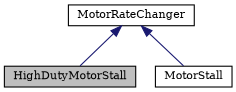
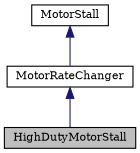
(167, 50) -> (70, 52)
